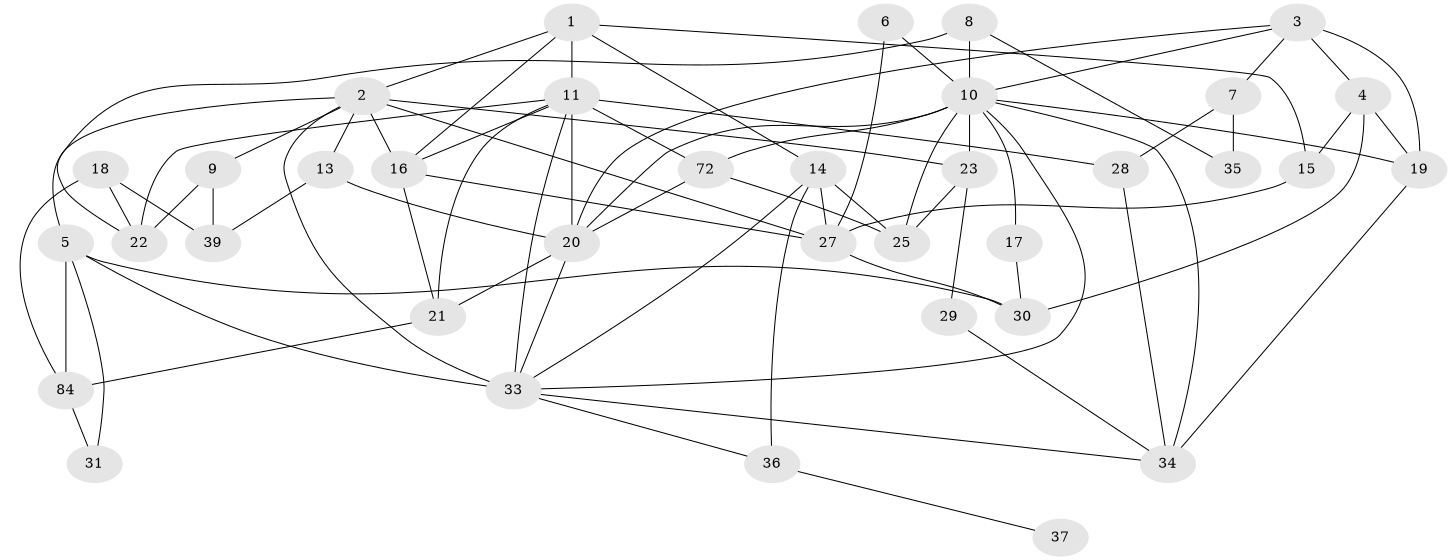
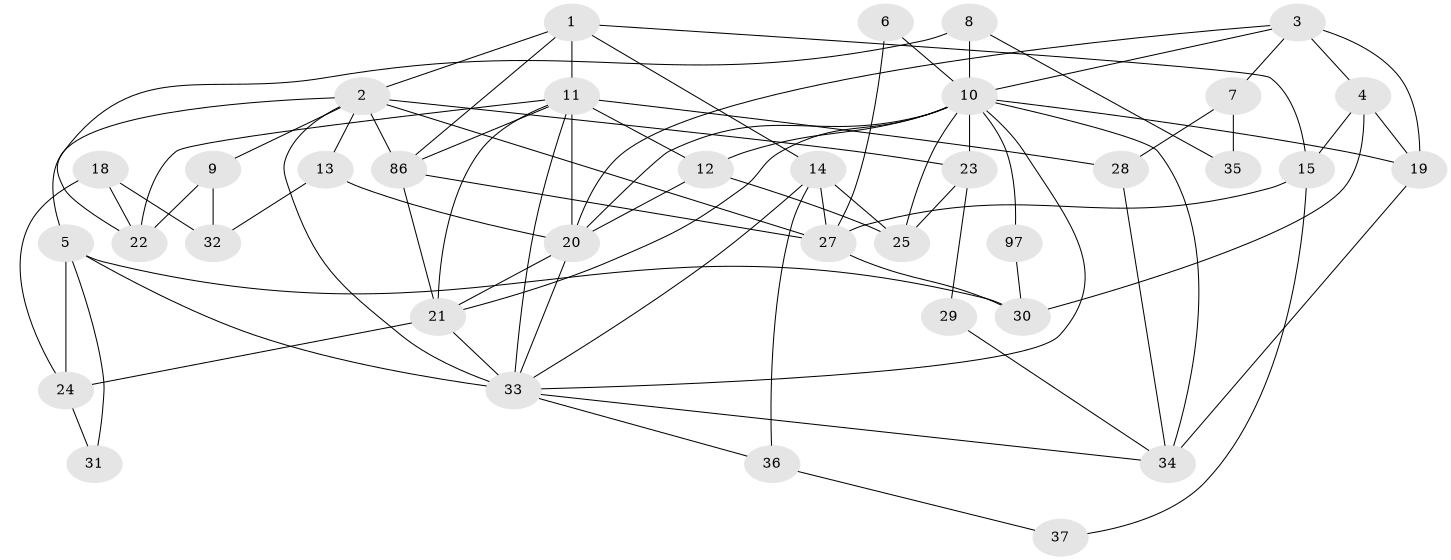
(399, 170) -> (399, 170)
(706, 170) -> (706, 170)
none -> (732, 196)
(213, 243) -> (213, 243)
(1015, 243) -> (1015, 243)
none -> (476, 354)
(66, 390) -> (66, 390)
none -> (1256, 405)
